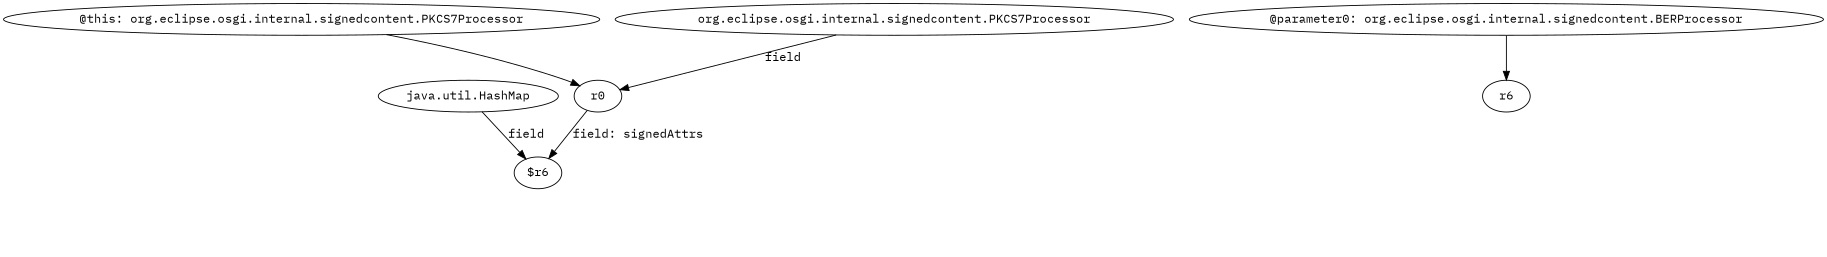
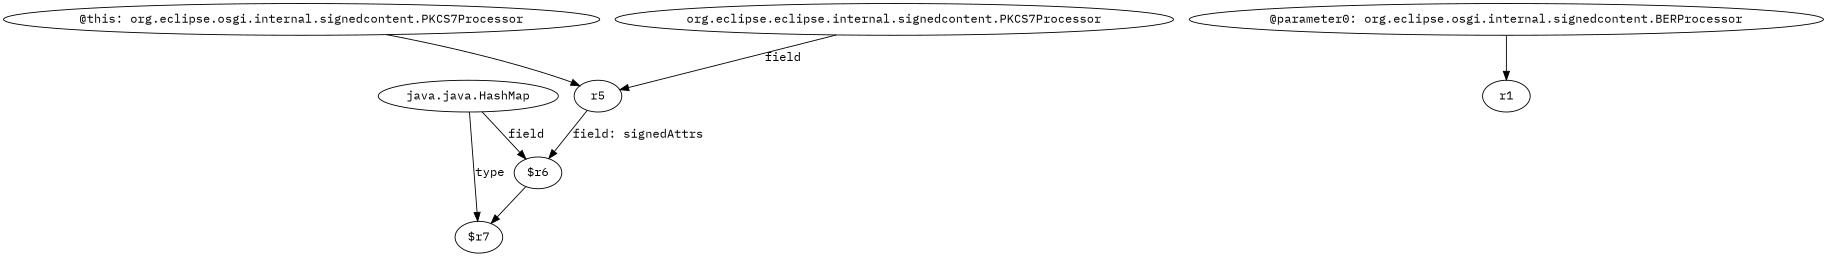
(894, 19) -> (894, 19)
(468, 96) -> (468, 96)
(598, 96) -> (598, 96)
(1506, 96) -> (1506, 96)
none -> (479, 237)
